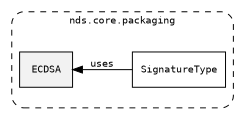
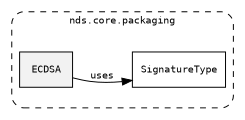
(108, 70) -> (97, 82)
